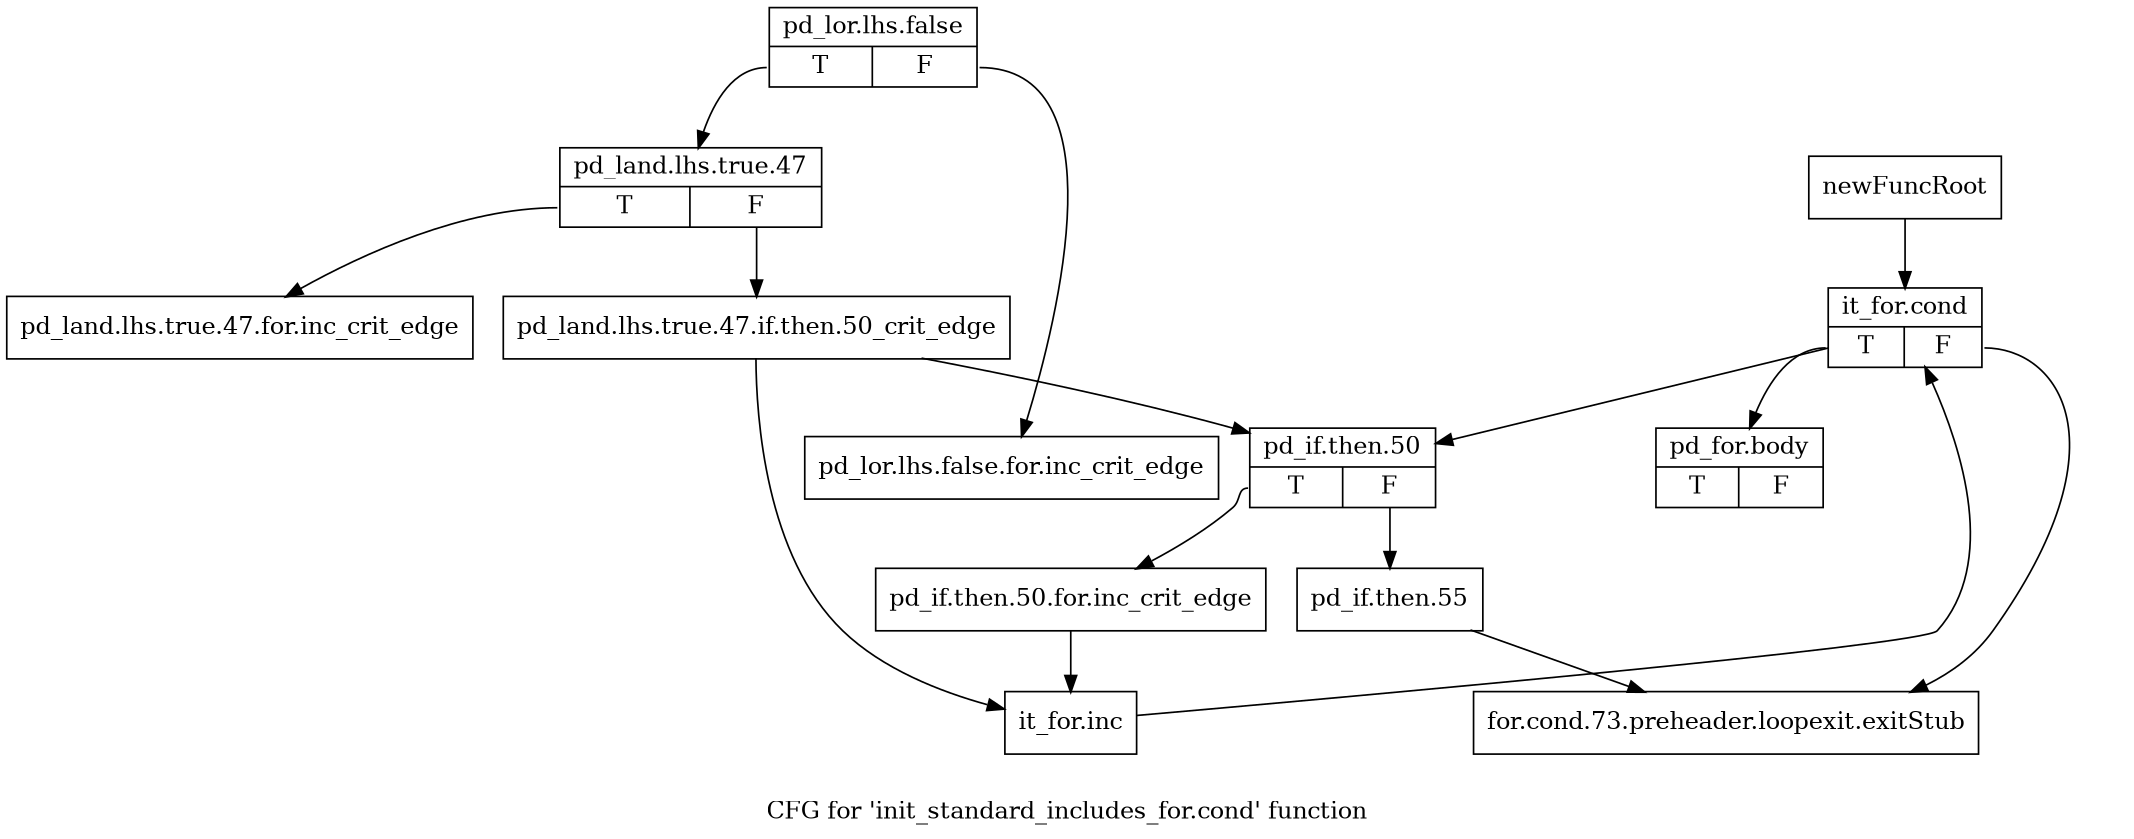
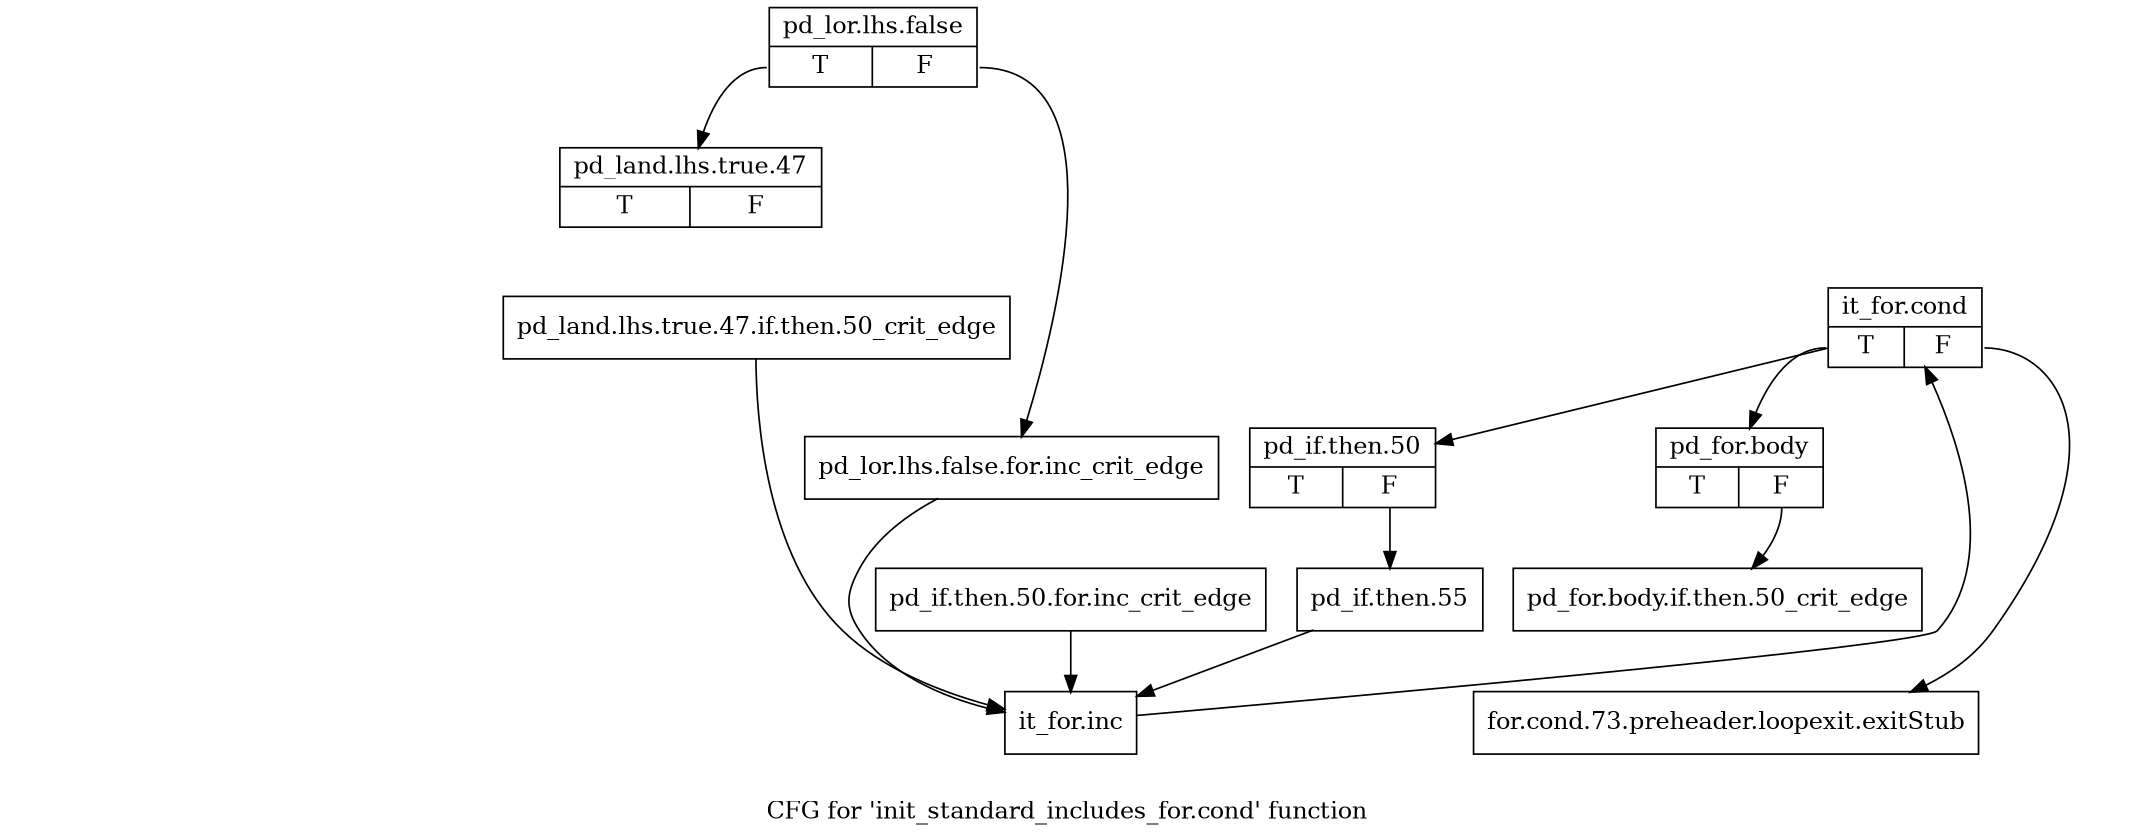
(1905, 187) -> none
(757, 254) -> none
(240, 328) -> none
(1078, 390) -> none
(1205, 529) -> none
none -> (1718, 600)
none -> (855, 622)
(1550, 658) -> (1233, 660)
